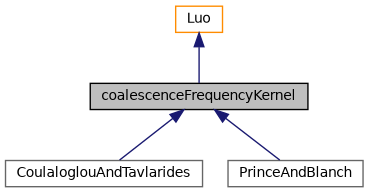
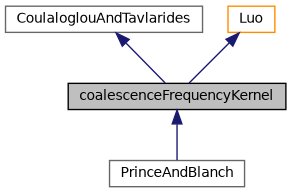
(146, 139) -> (146, 63)
